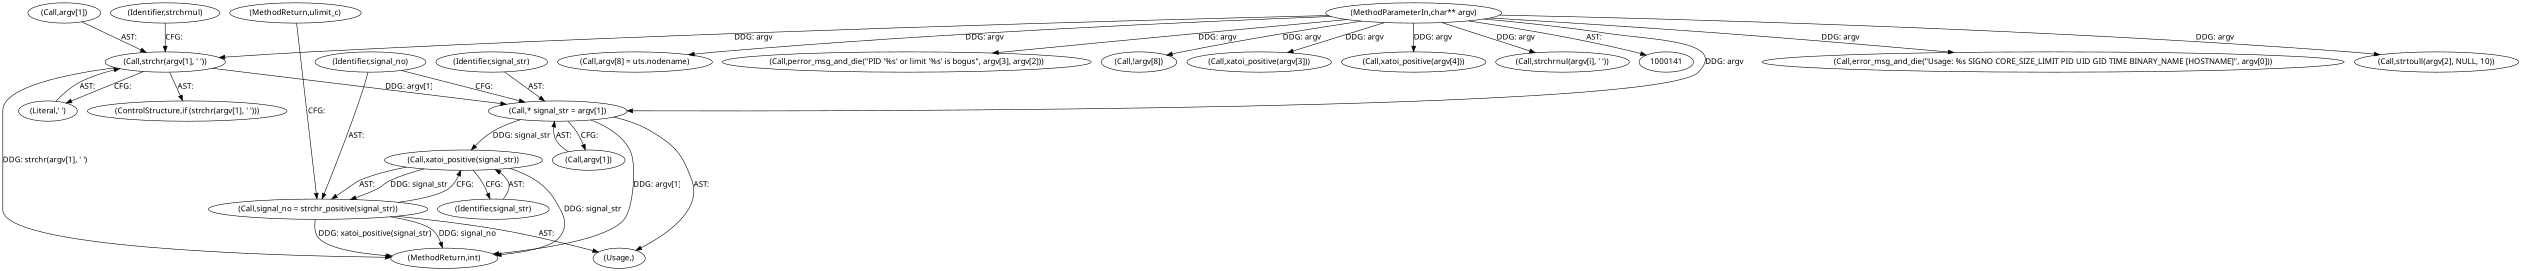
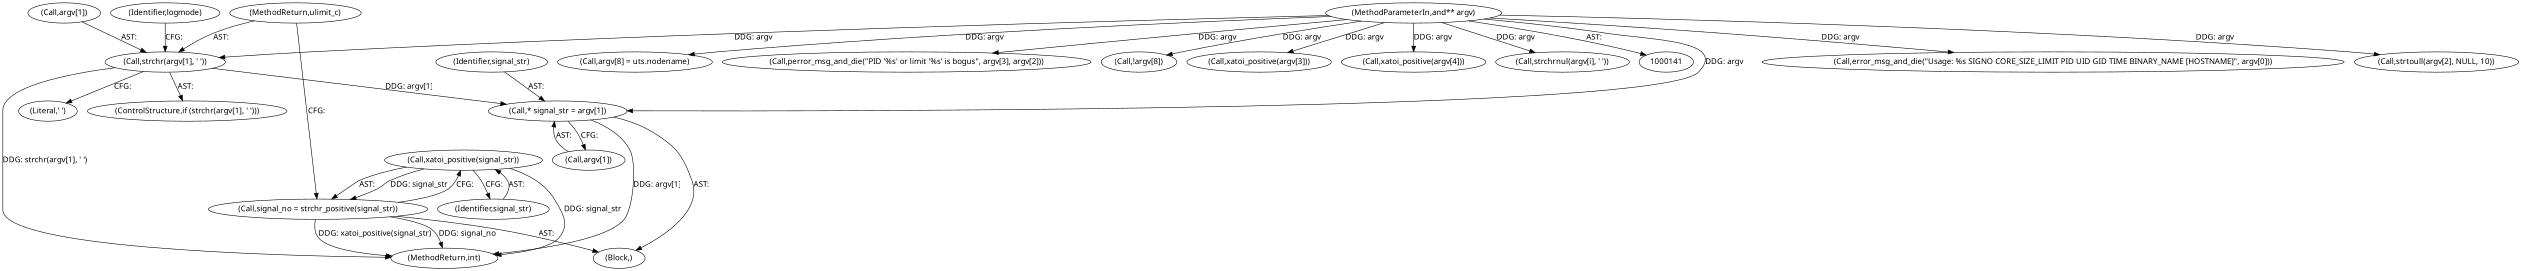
(165, 13) -> (165, 13)
(1414, 13) -> (1414, 13)
(370, 62) -> none
(82, 81) -> (218, 32)
(496, 130) -> none
(619, 258) -> (619, 258)
